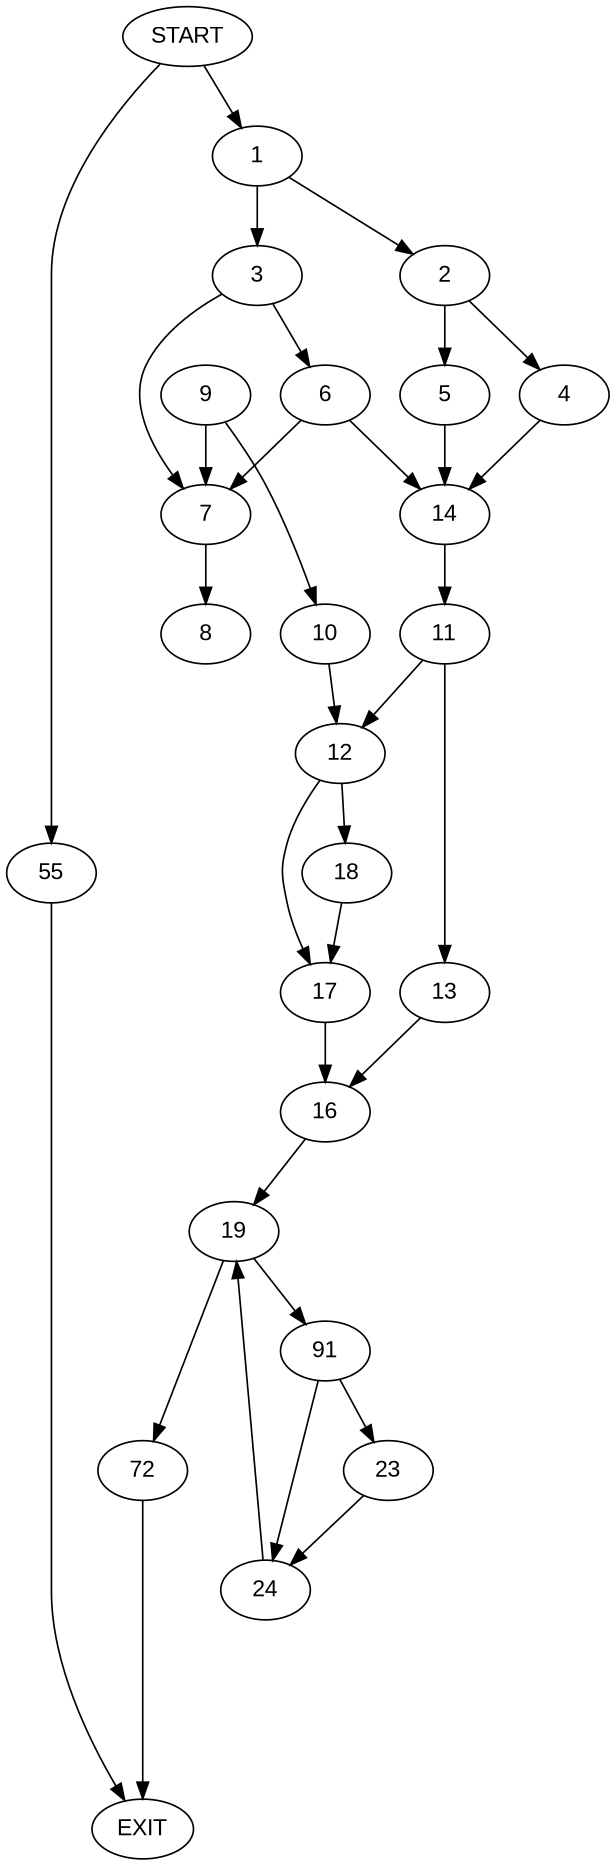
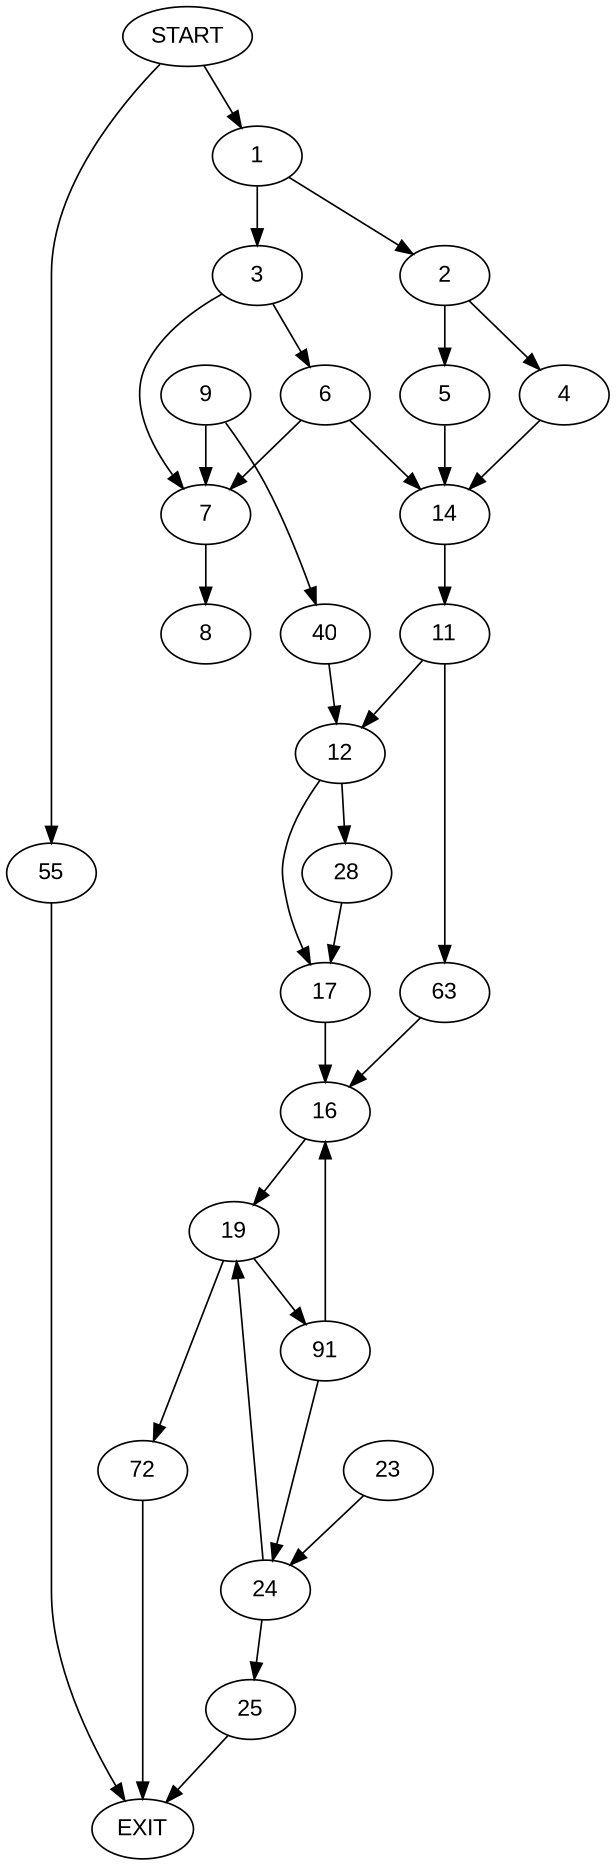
(325, 634) -> (325, 634)
(347, 873) -> (347, 873)
(445, 993) -> (445, 993)
(353, 1403) -> (325, 1240)
none -> (251, 1710)
